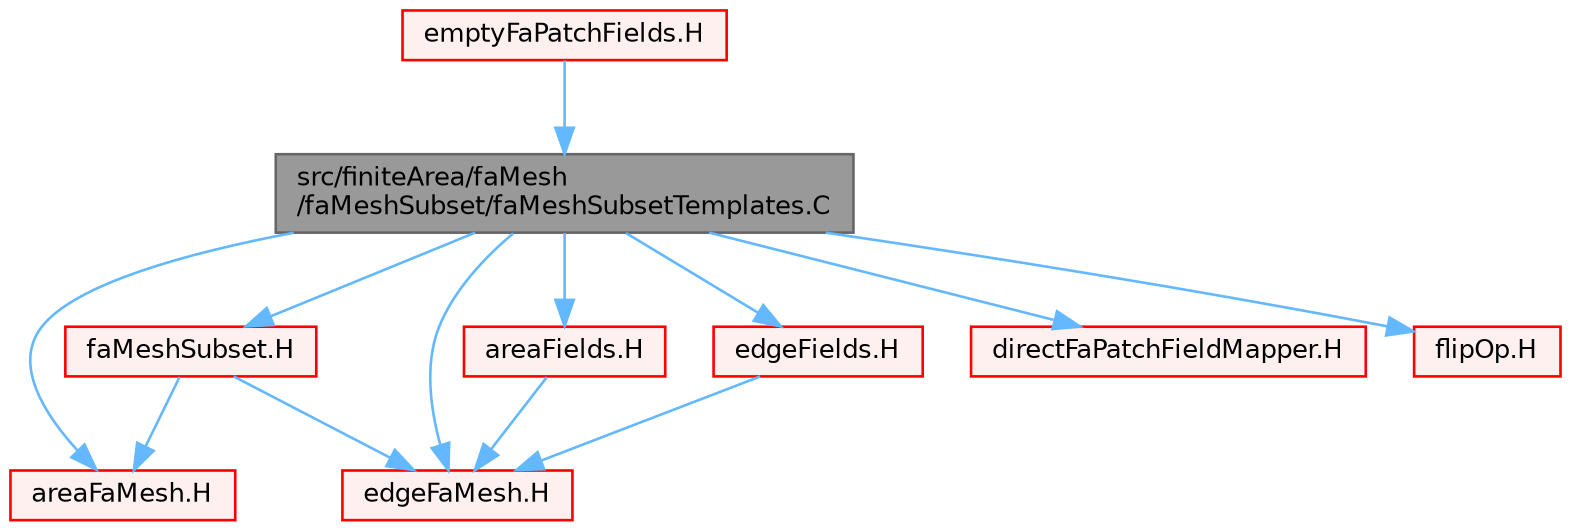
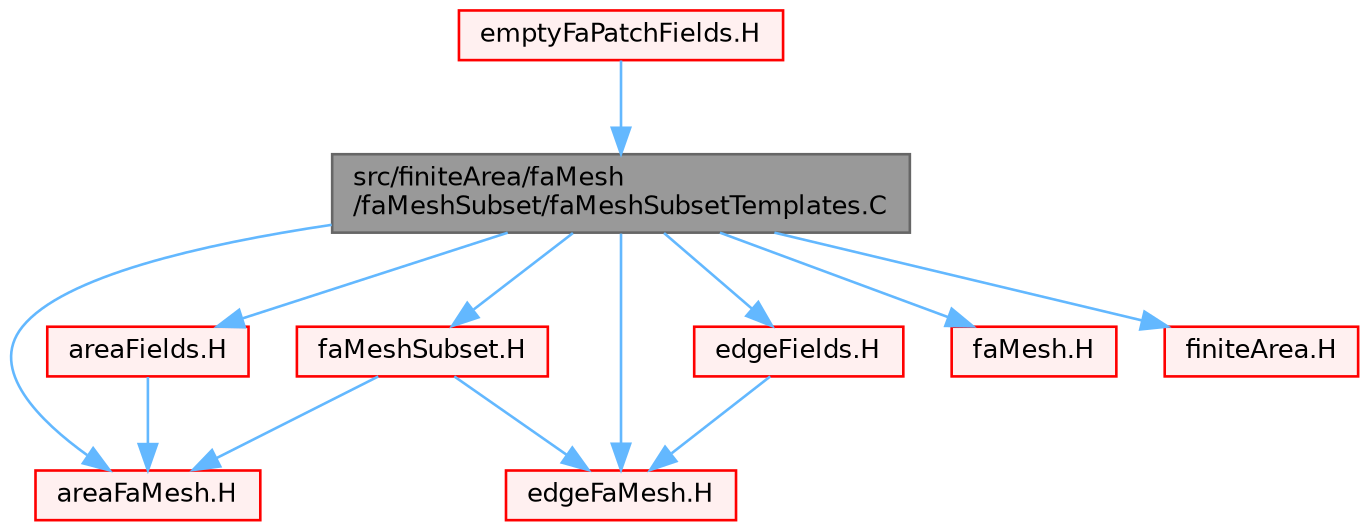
(1168, 352) -> (1034, 352)
(1487, 352) -> (1261, 352)
(519, 413) -> (148, 411)
